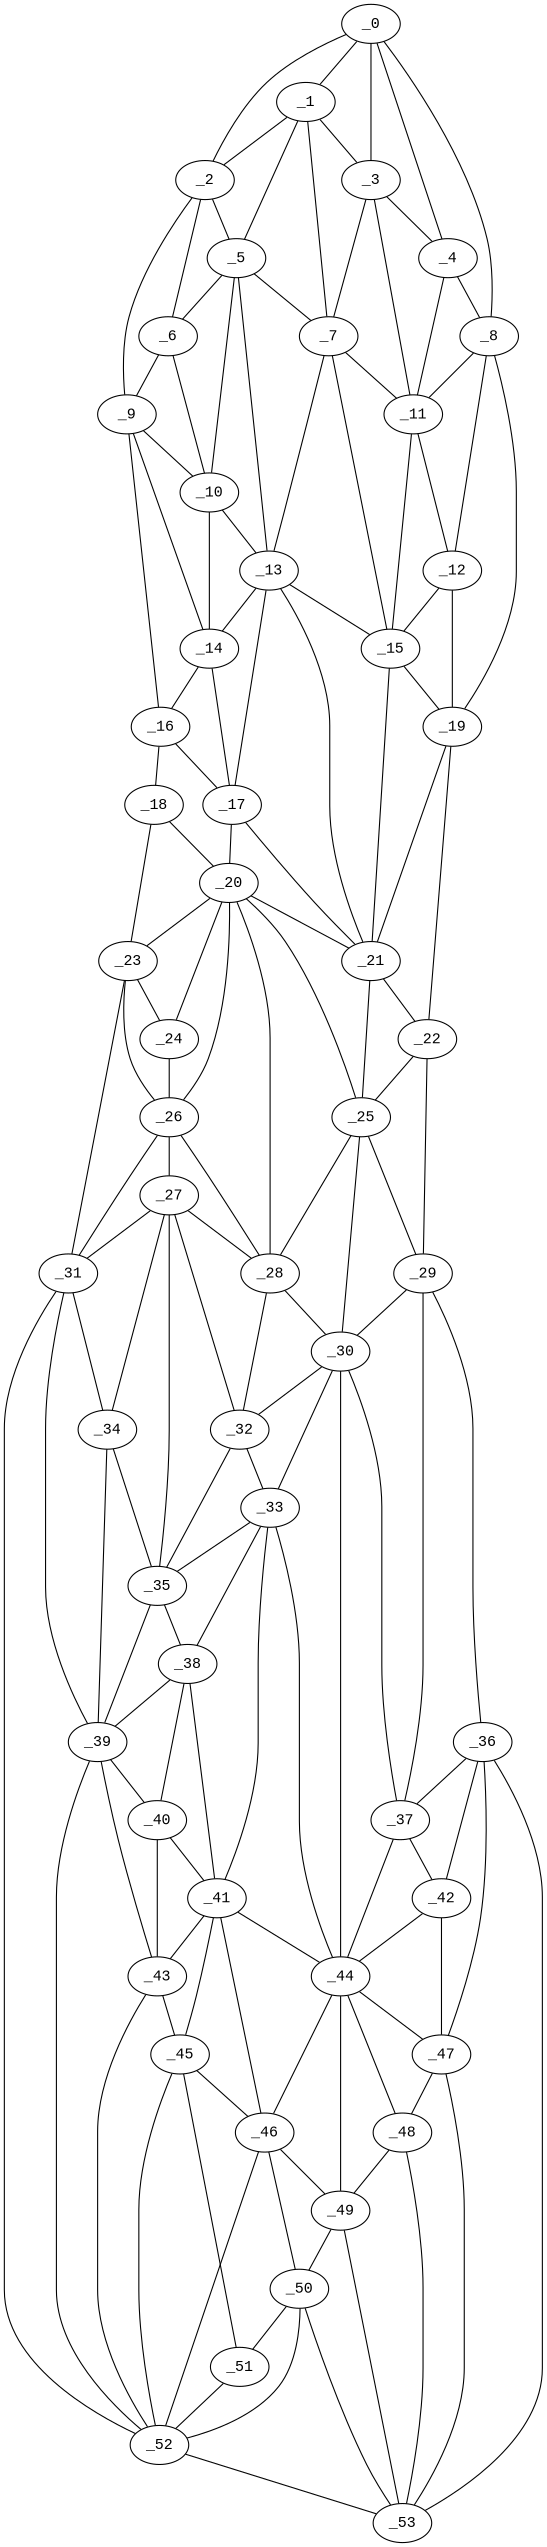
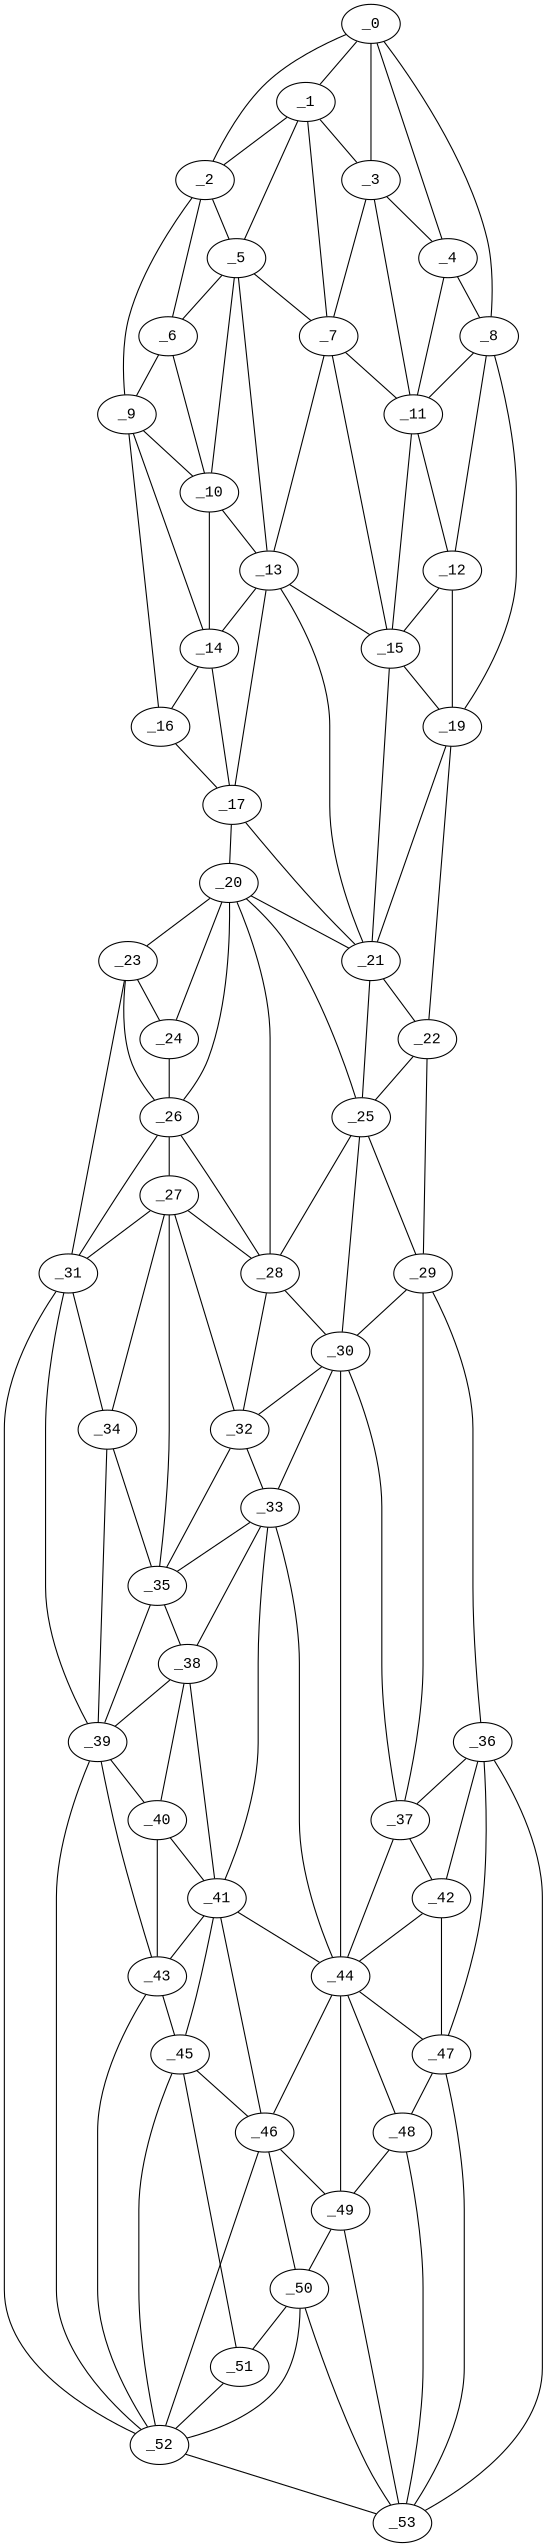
(154, 805) -> none
